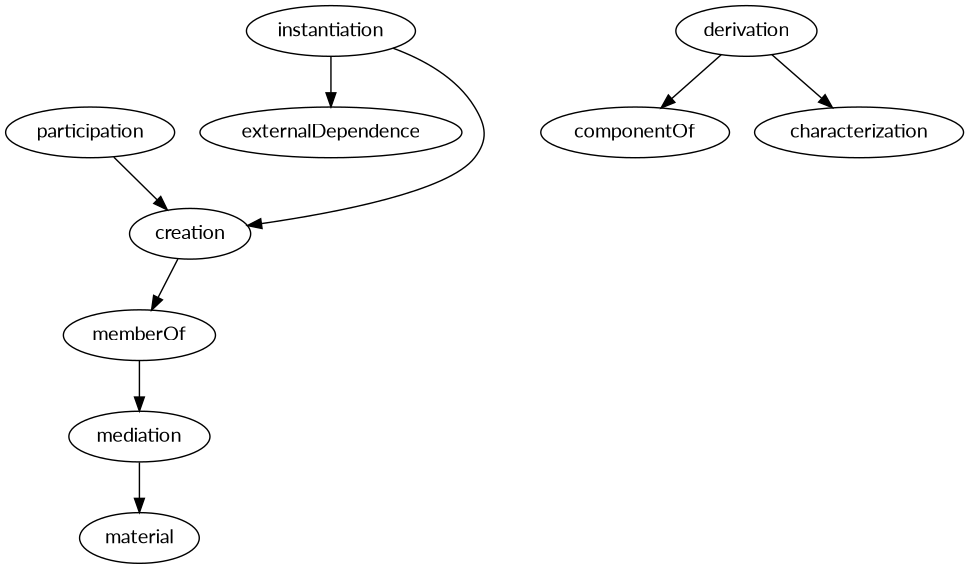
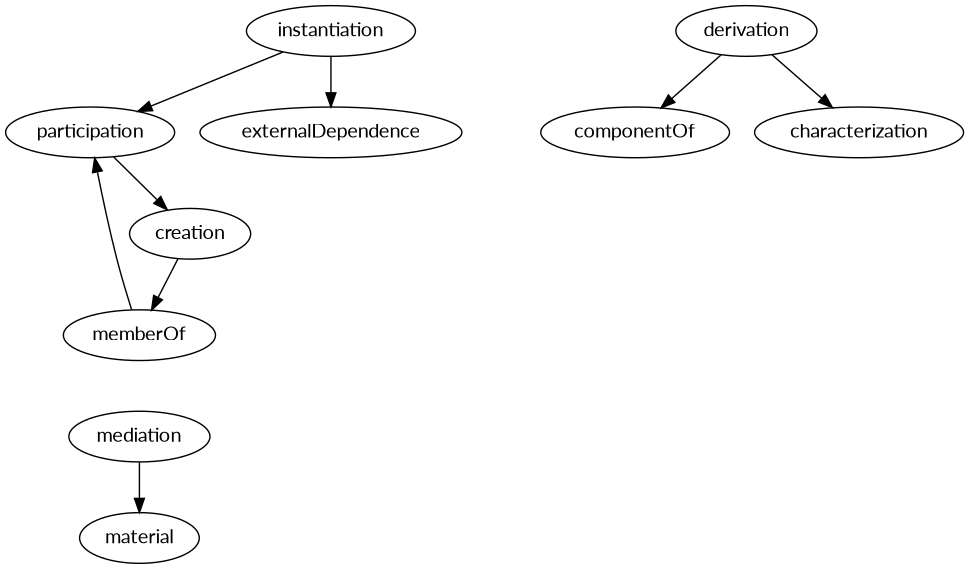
(447, 178) -> (217, 79)
(139, 379) -> (113, 242)
